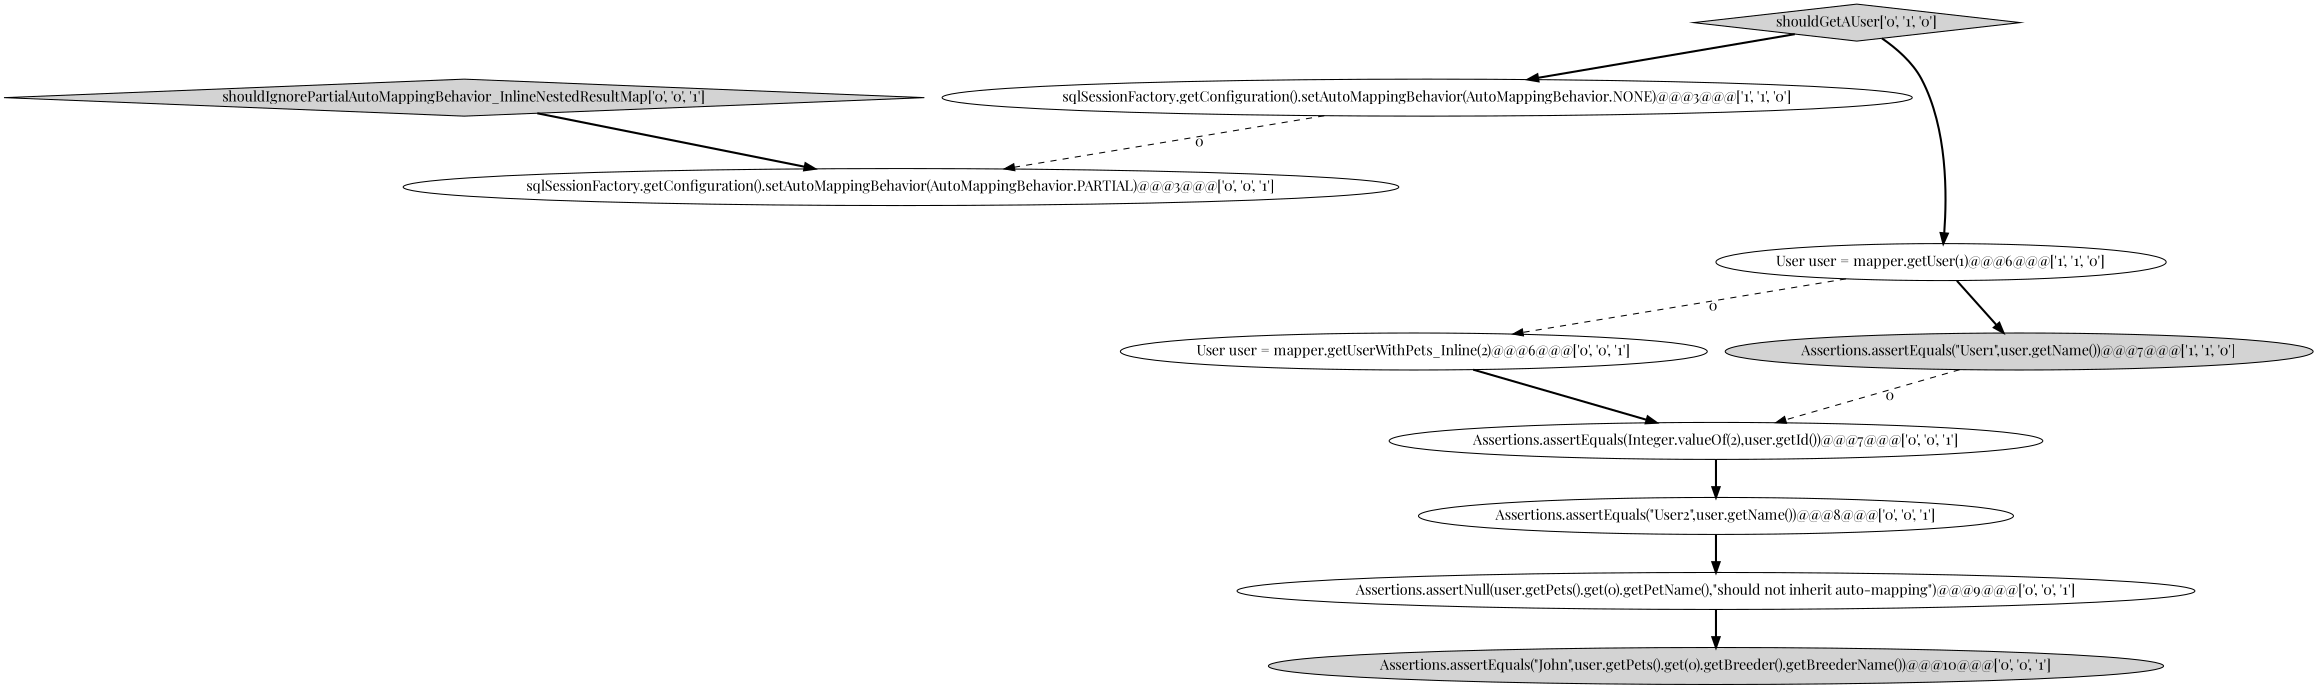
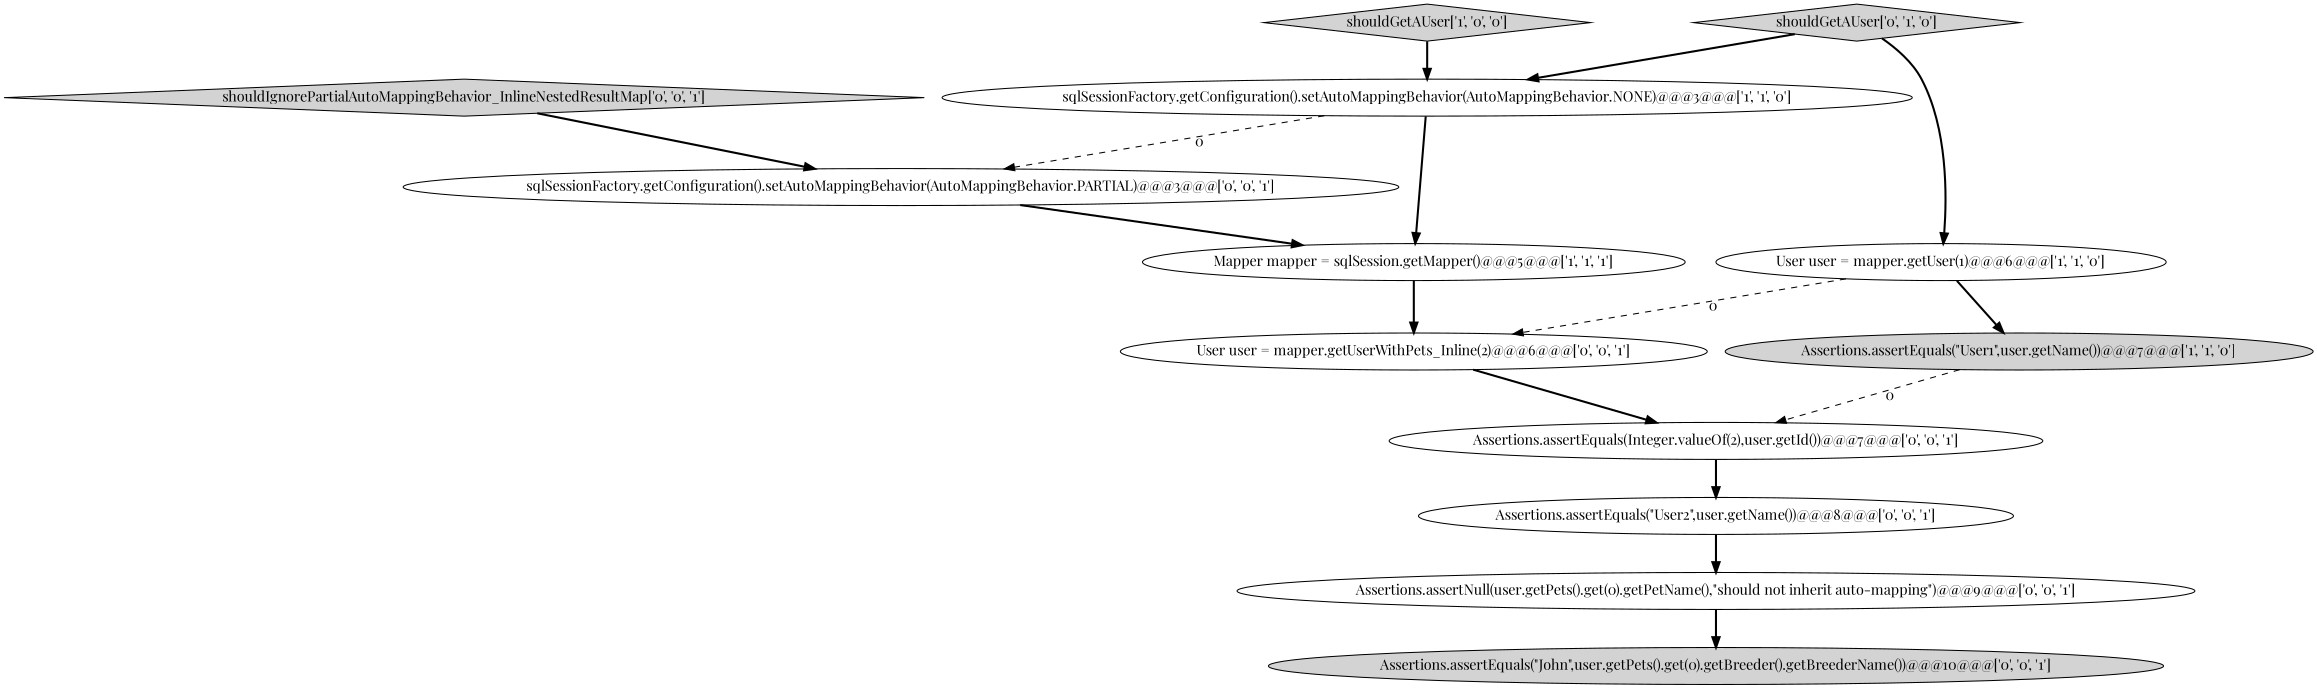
none -> (1427, 23)
none -> (1414, 262)
